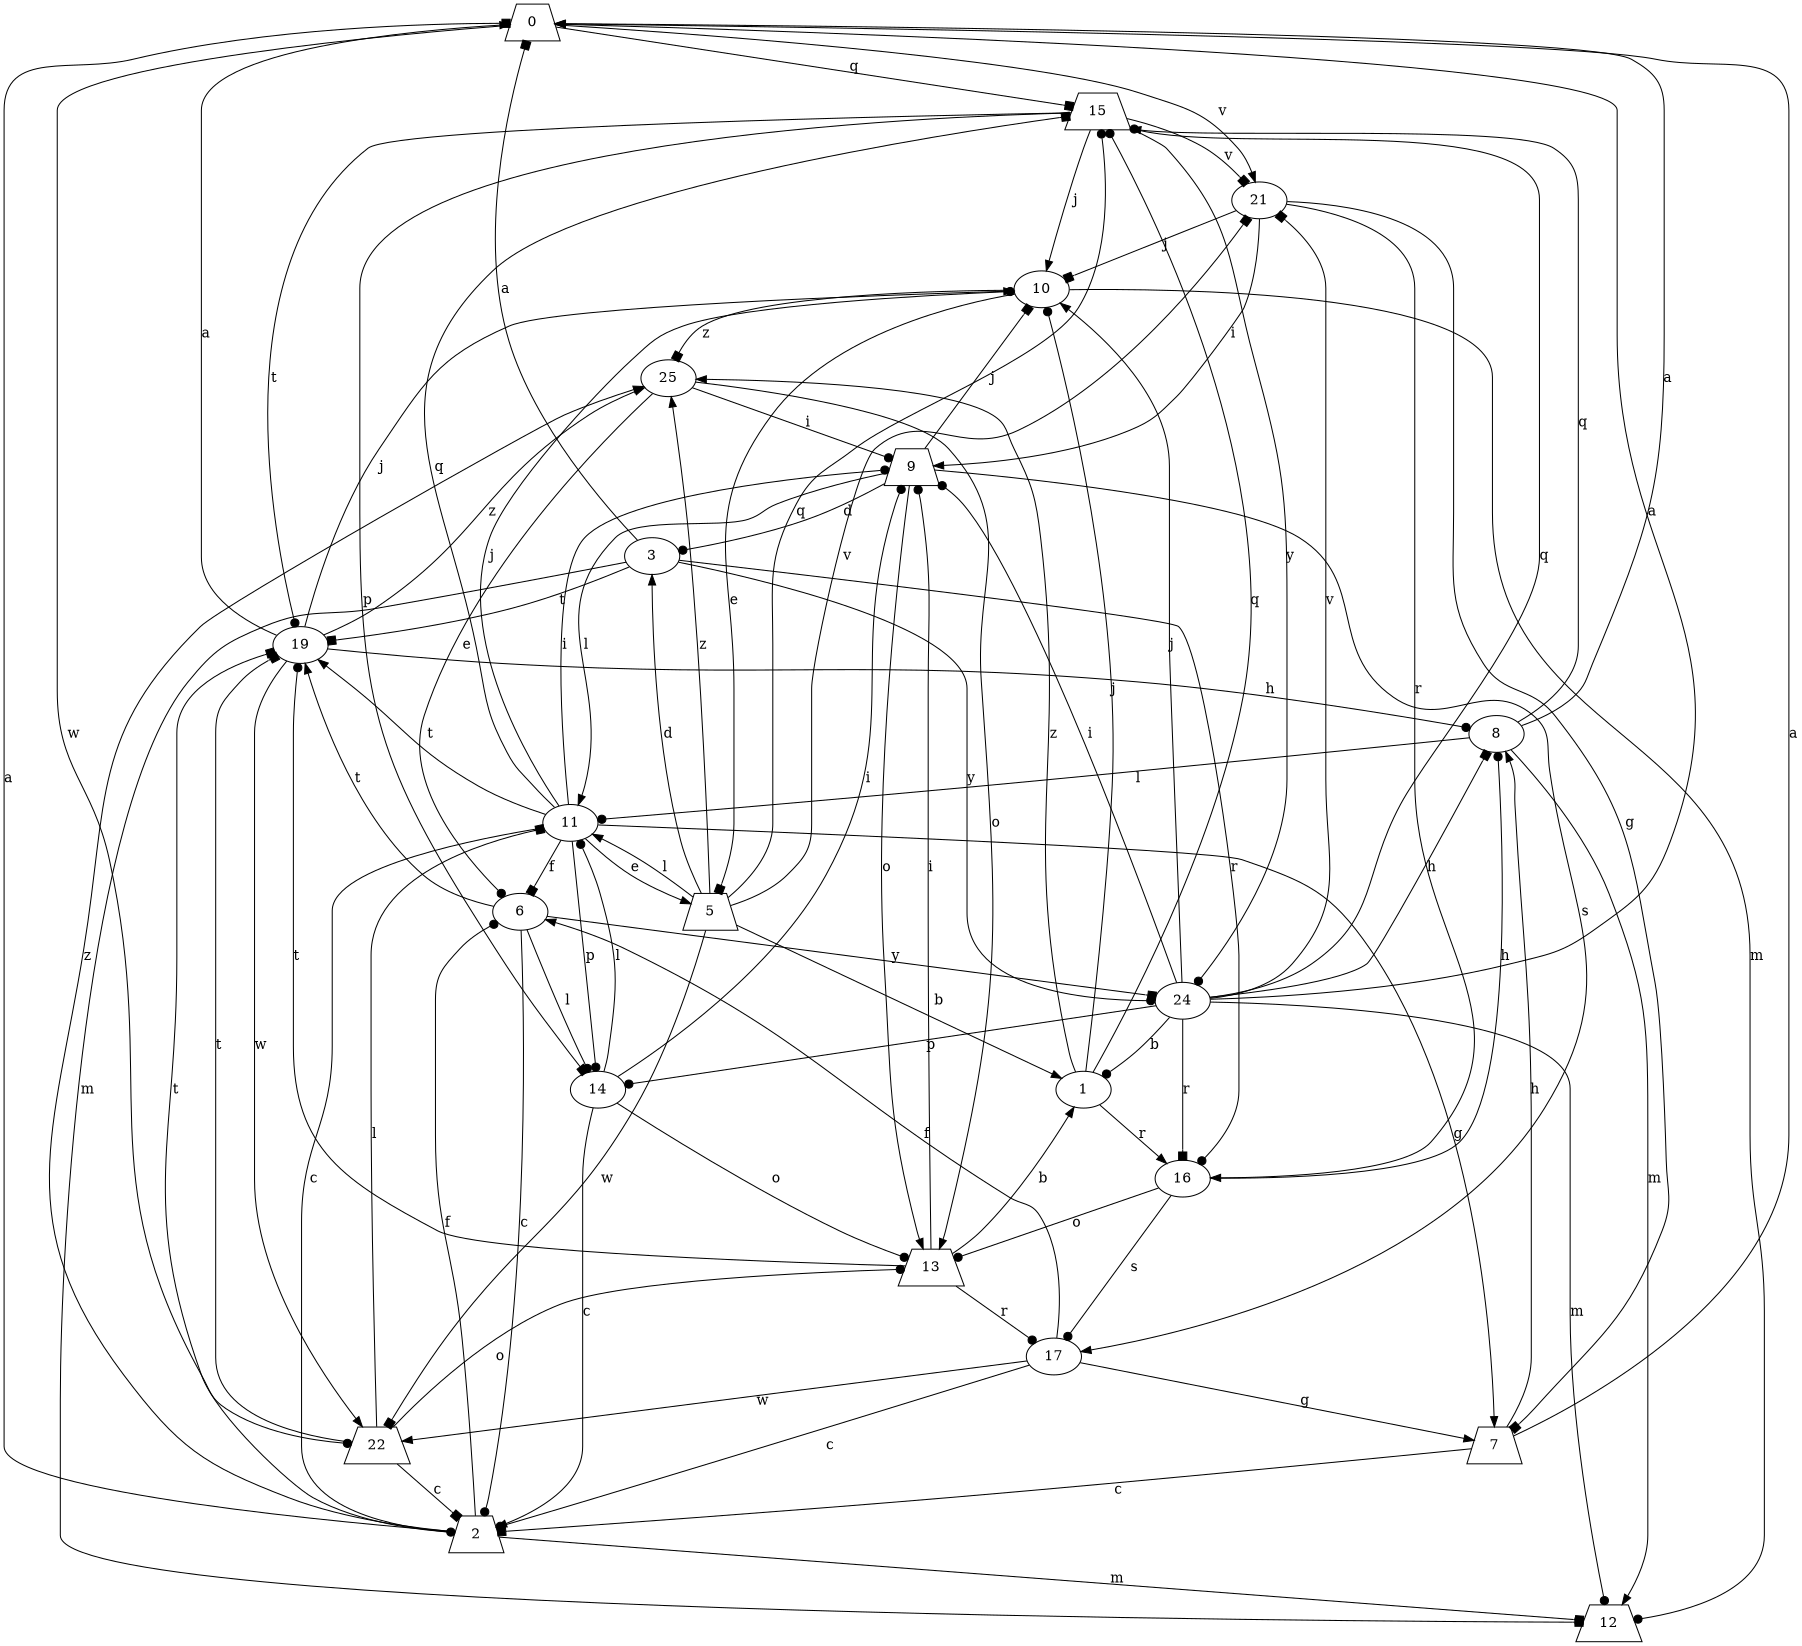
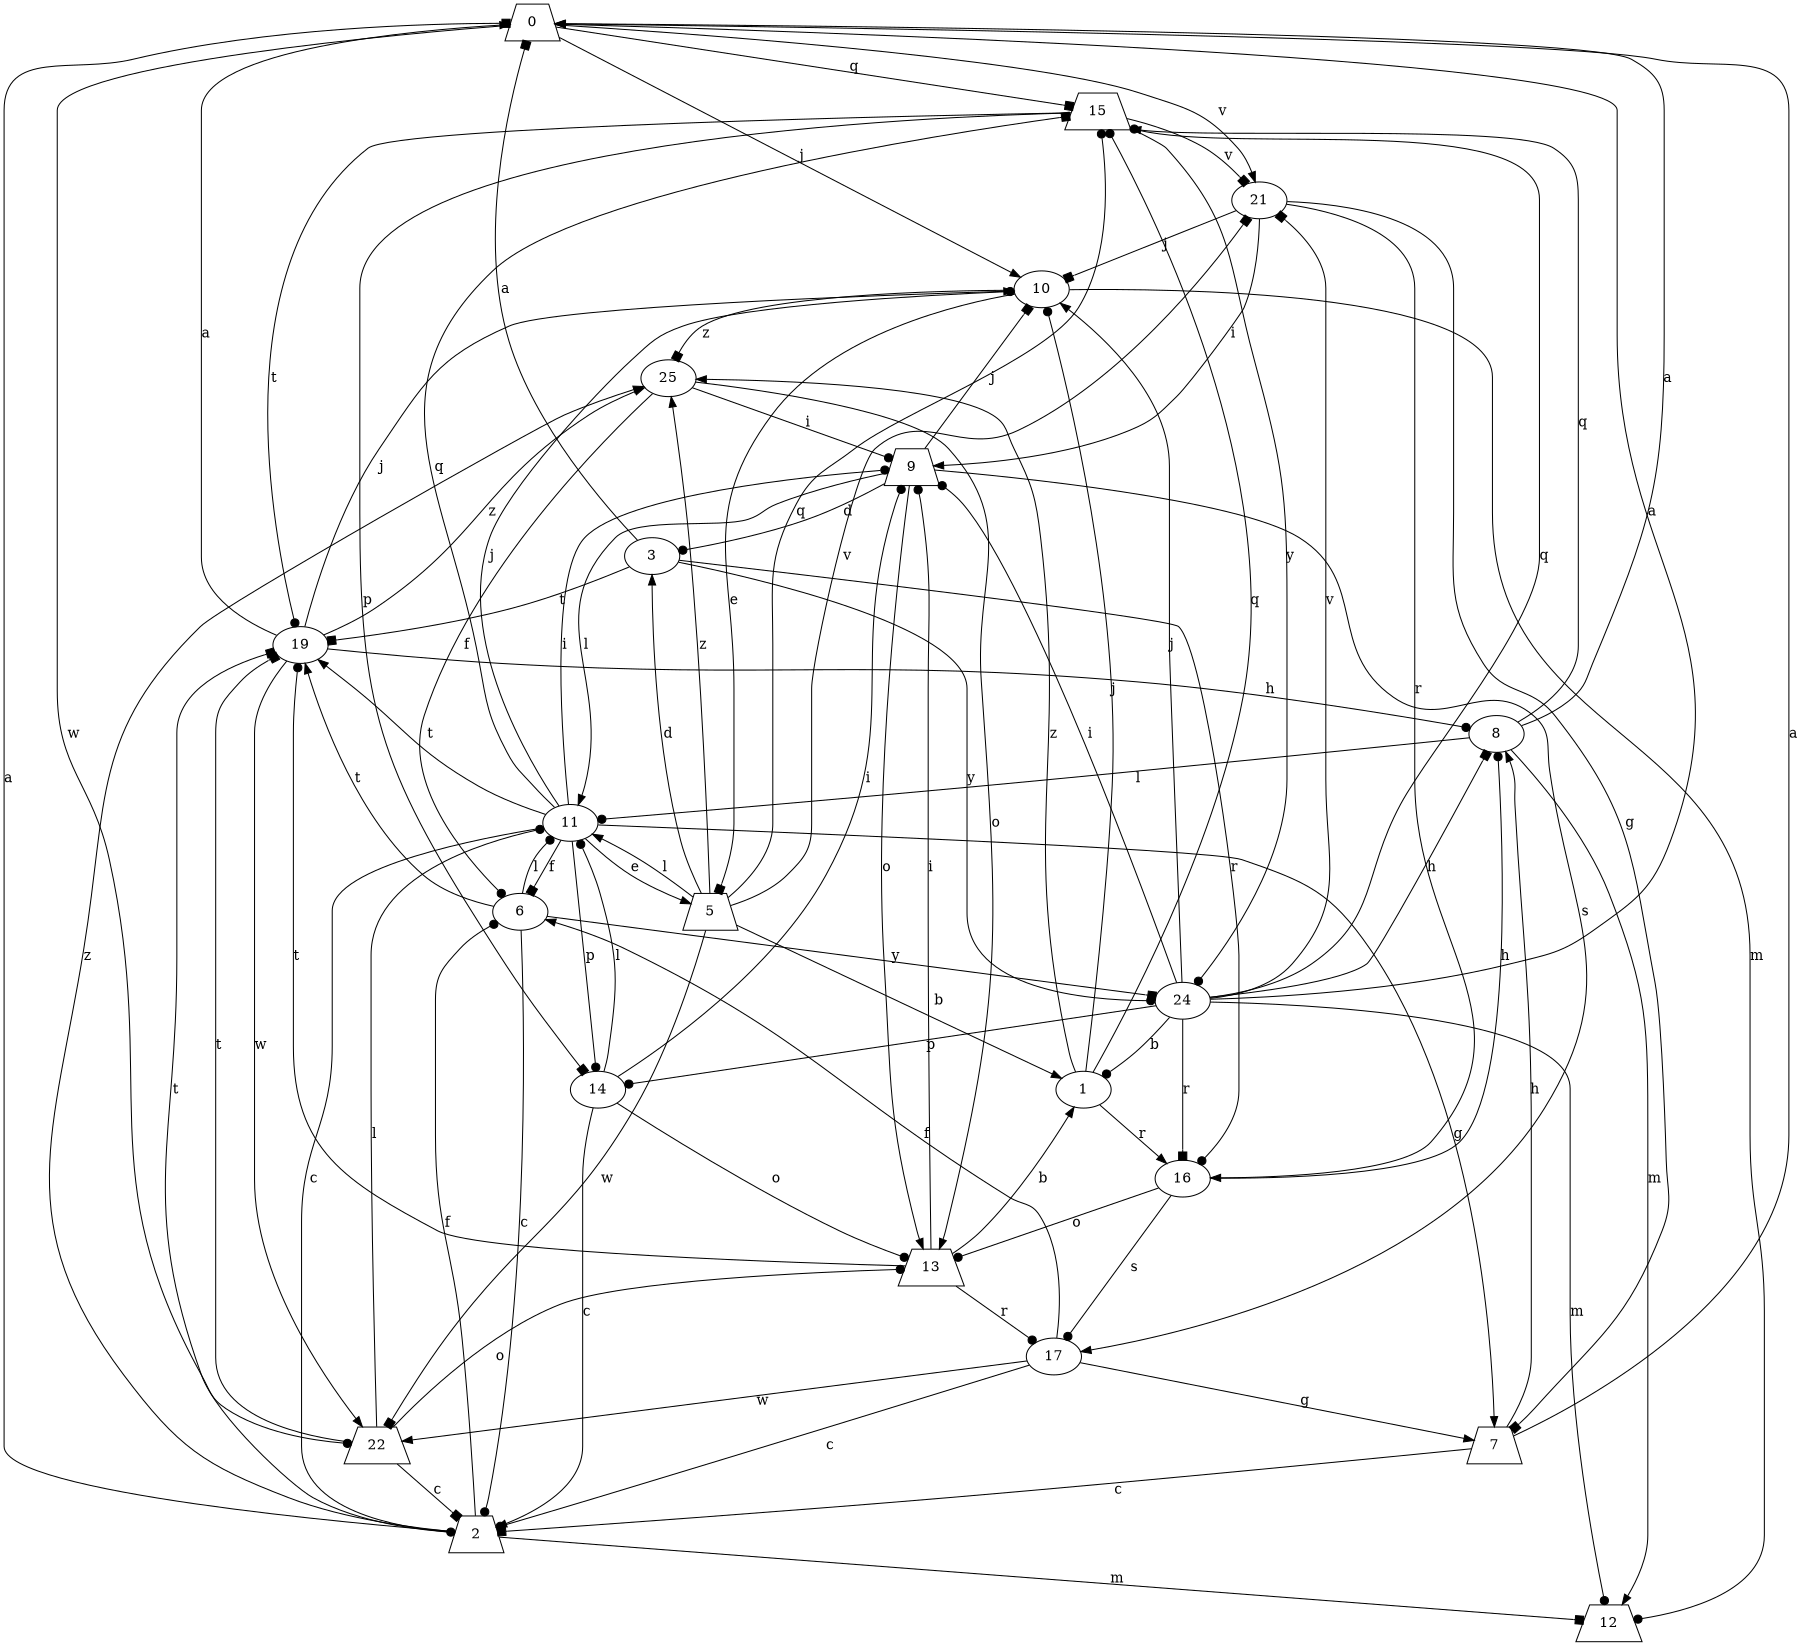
(1068, 195) -> (785, 155)
(467, 645) -> (467, 645)
(555, 998) -> (530, 866)
(371, 1080) -> (371, 1080)
(146, 1566) -> none
